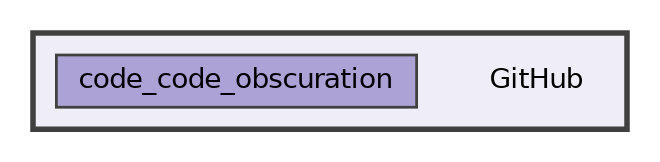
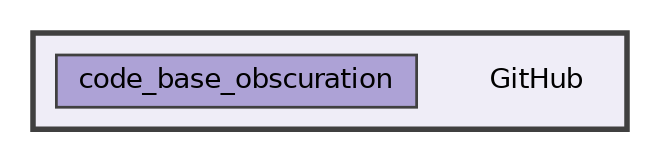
(236, 81) -> (236, 81)
